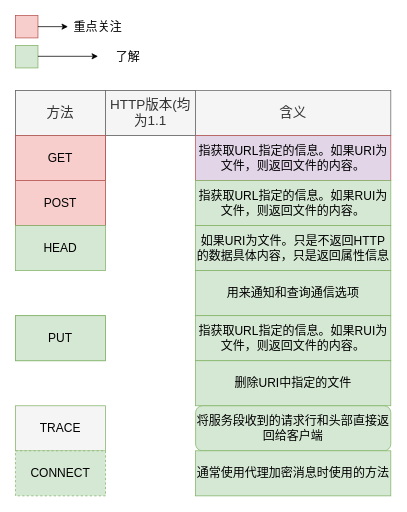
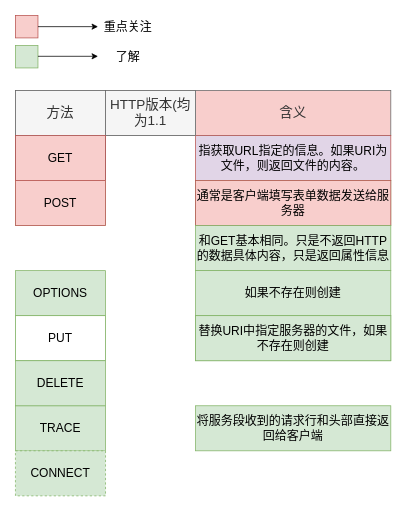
(98, 27) -> (128, 27)
(293, 113) -> (293, 113)
none -> (293, 203)
(60, 248) -> none
(293, 248) -> (293, 248)
none -> (60, 293)
(293, 293) -> (293, 293)
(60, 338) -> (60, 338)
none -> (293, 338)
none -> (60, 383)
(293, 383) -> none
(60, 428) -> (60, 428)
(293, 428) -> (293, 428)
(293, 473) -> none
